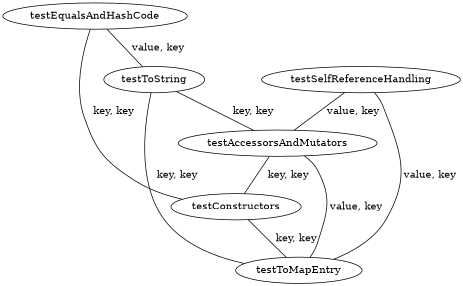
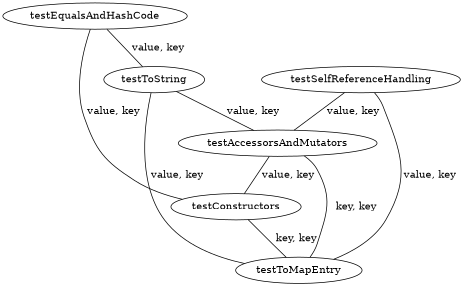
(112, 111) -> (112, 111)
(252, 111) -> (252, 111)
(176, 175) -> (176, 175)
(287, 175) -> (287, 175)
(355, 207) -> (355, 207)
